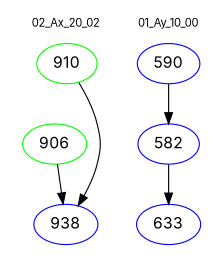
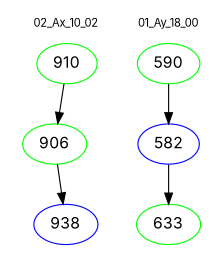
(66, 24) -> (66, 24)
(169, 24) -> (169, 24)
(169, 64) -> (169, 64)
(100, 139) -> (62, 98)
(169, 224) -> (169, 224)
